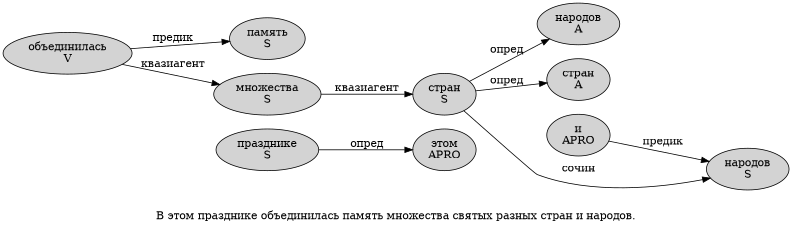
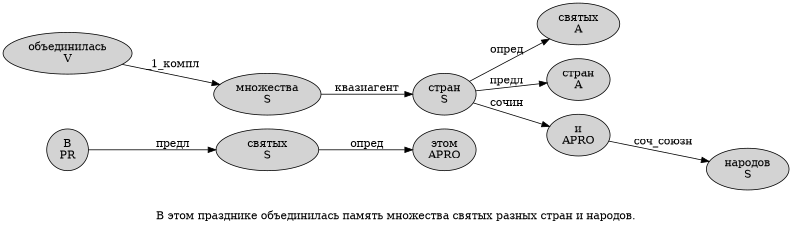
(578, 24) -> (578, 24)
(267, 39) -> none
(173, 64) -> (173, 64)
(507, 81) -> (507, 81)
(663, 142) -> (663, 142)
none -> (68, 150)
(267, 150) -> (267, 150)
(571, 183) -> (508, 114)
